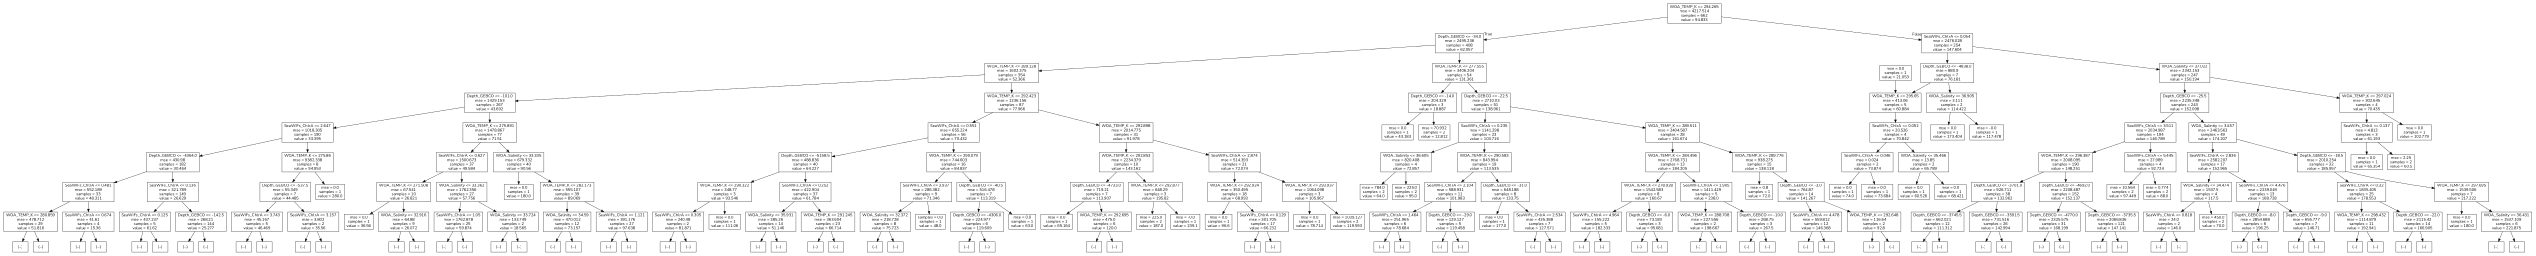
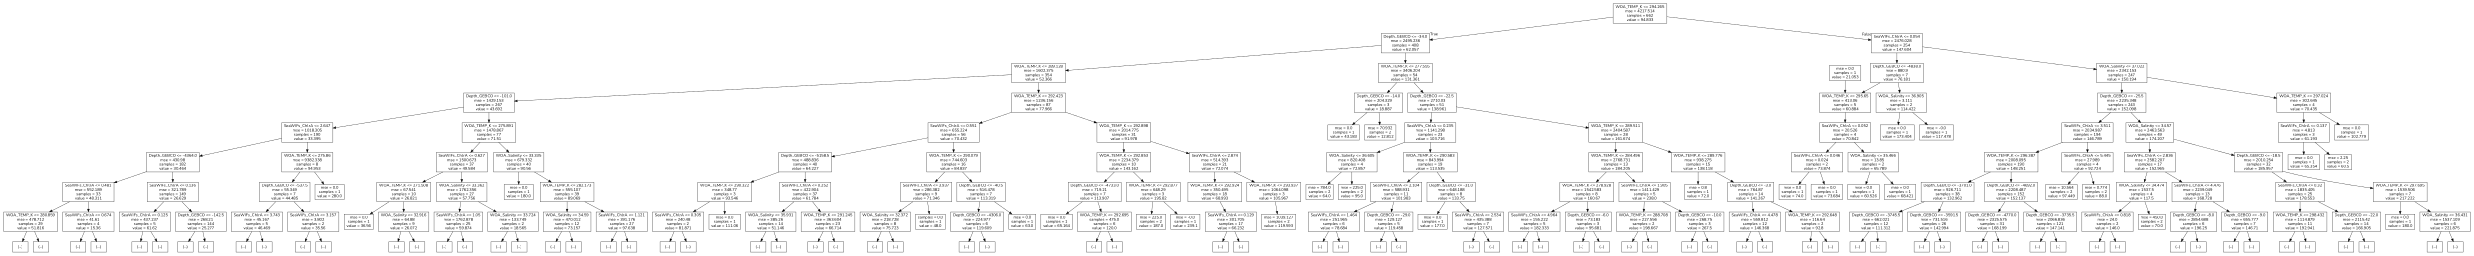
(1104, 222) -> (1104, 222)
(1219, 222) -> none
(1310, 222) -> none
